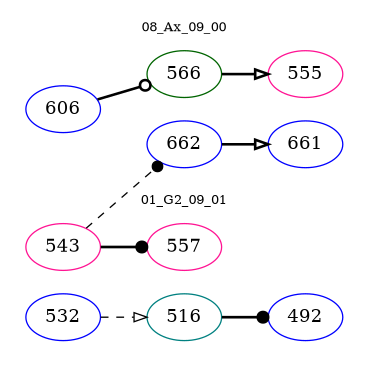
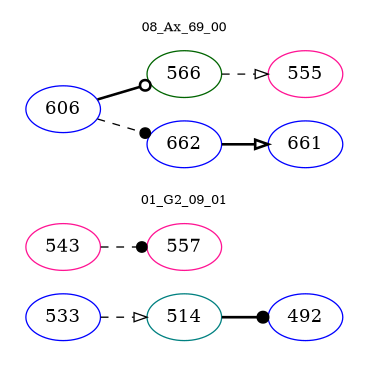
(184, 28) -> (184, 28)
(238, 74) -> (238, 74)
(120, 199) -> (119, 125)
(119, 247) -> (119, 247)
(63, 317) -> (63, 317)
(184, 317) -> (184, 317)
